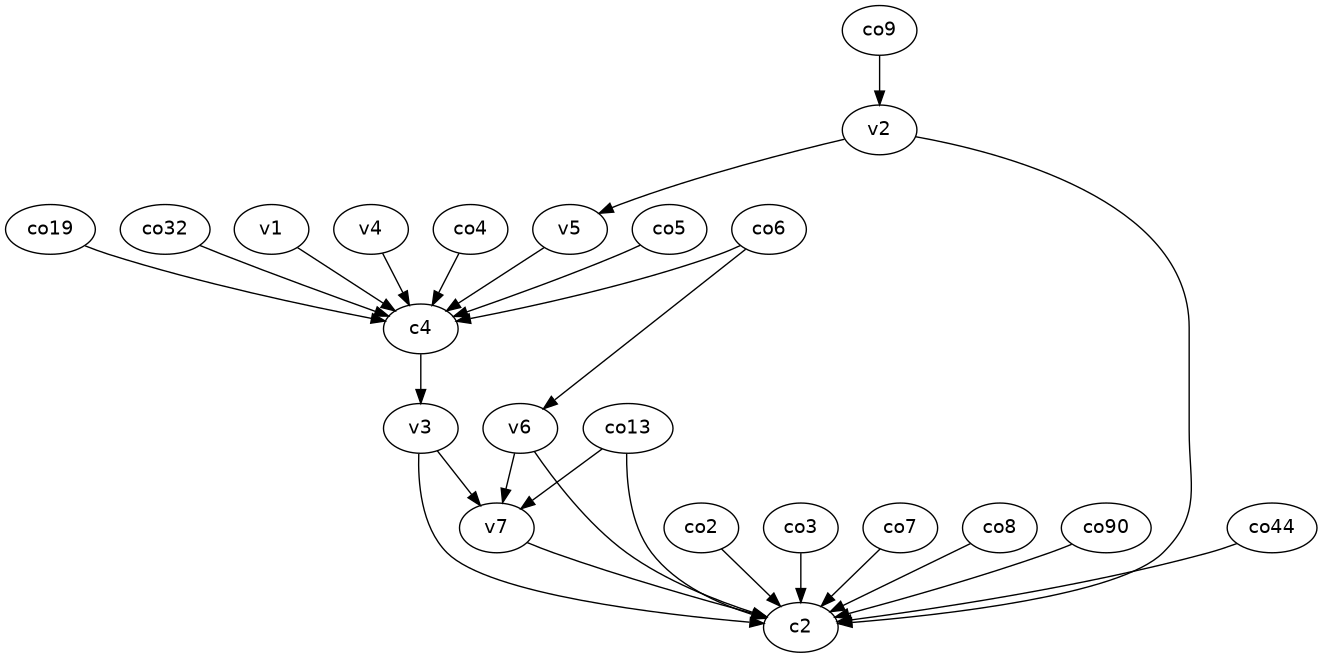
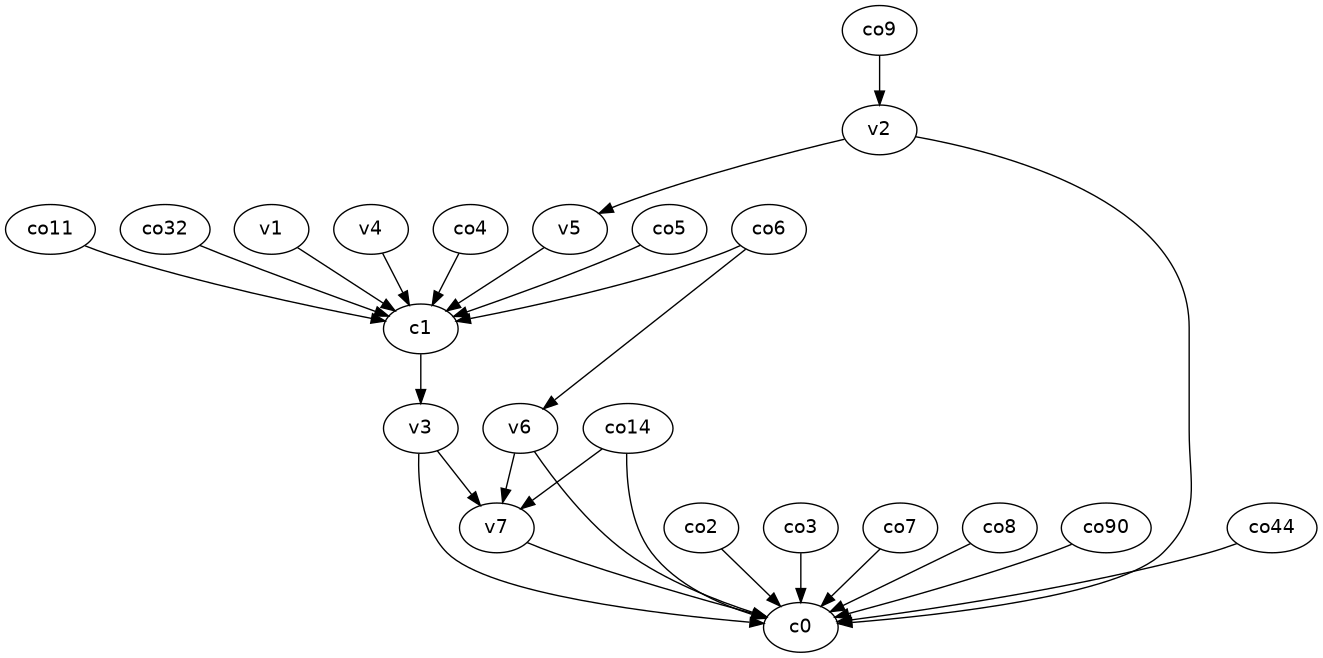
(50, 229) -> (50, 229)
(421, 329) -> (421, 329)
(628, 428) -> (628, 428)
(801, 627) -> (801, 627)
